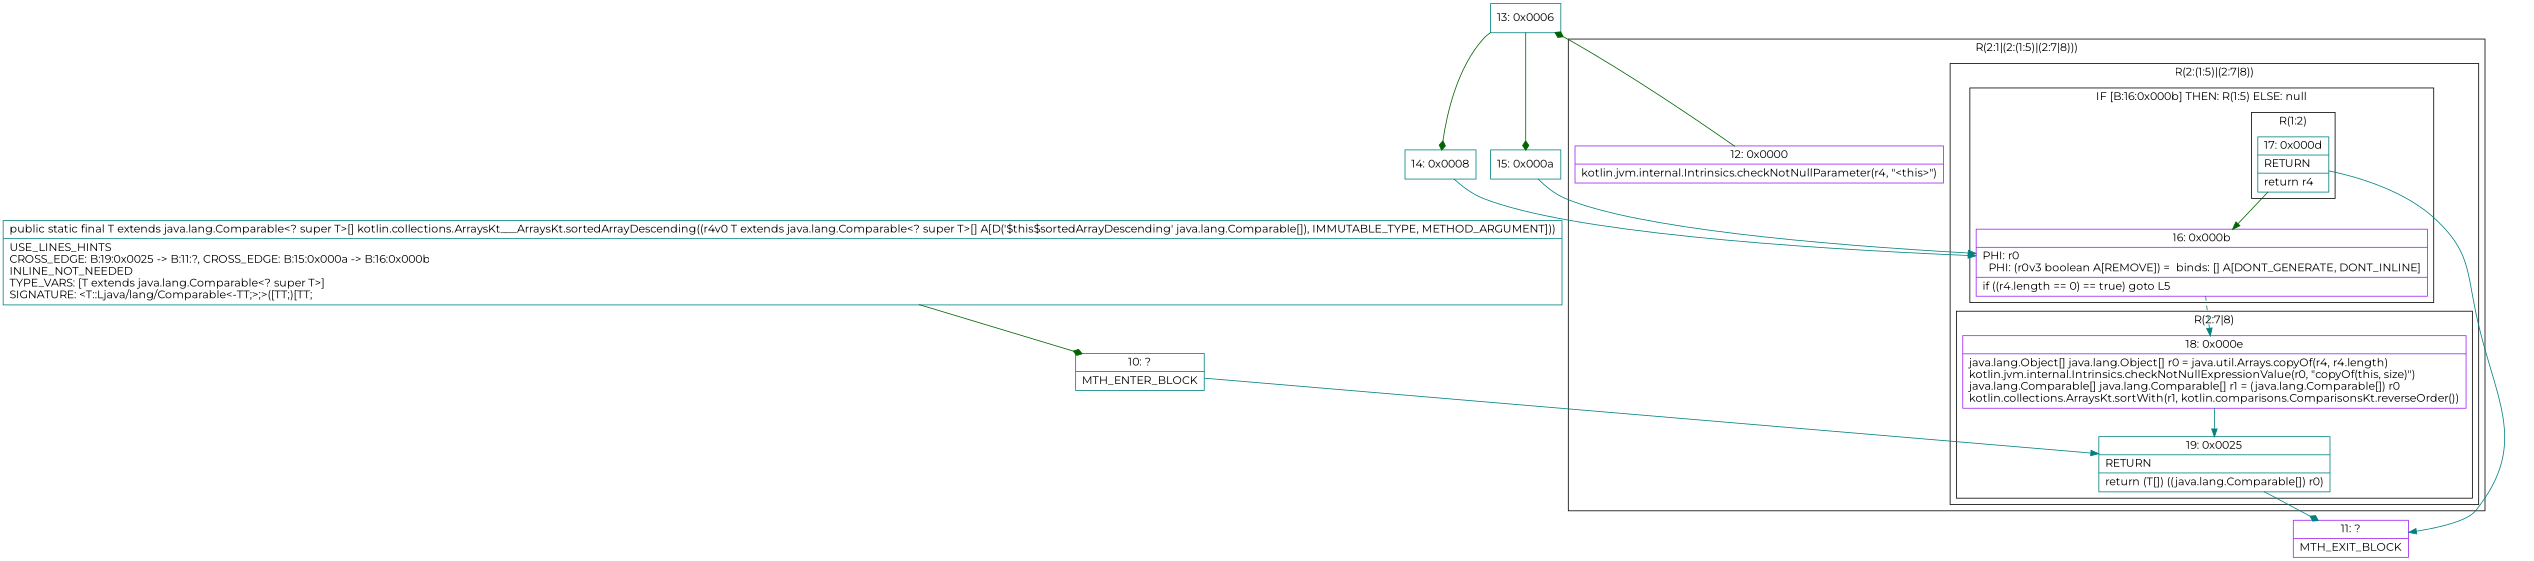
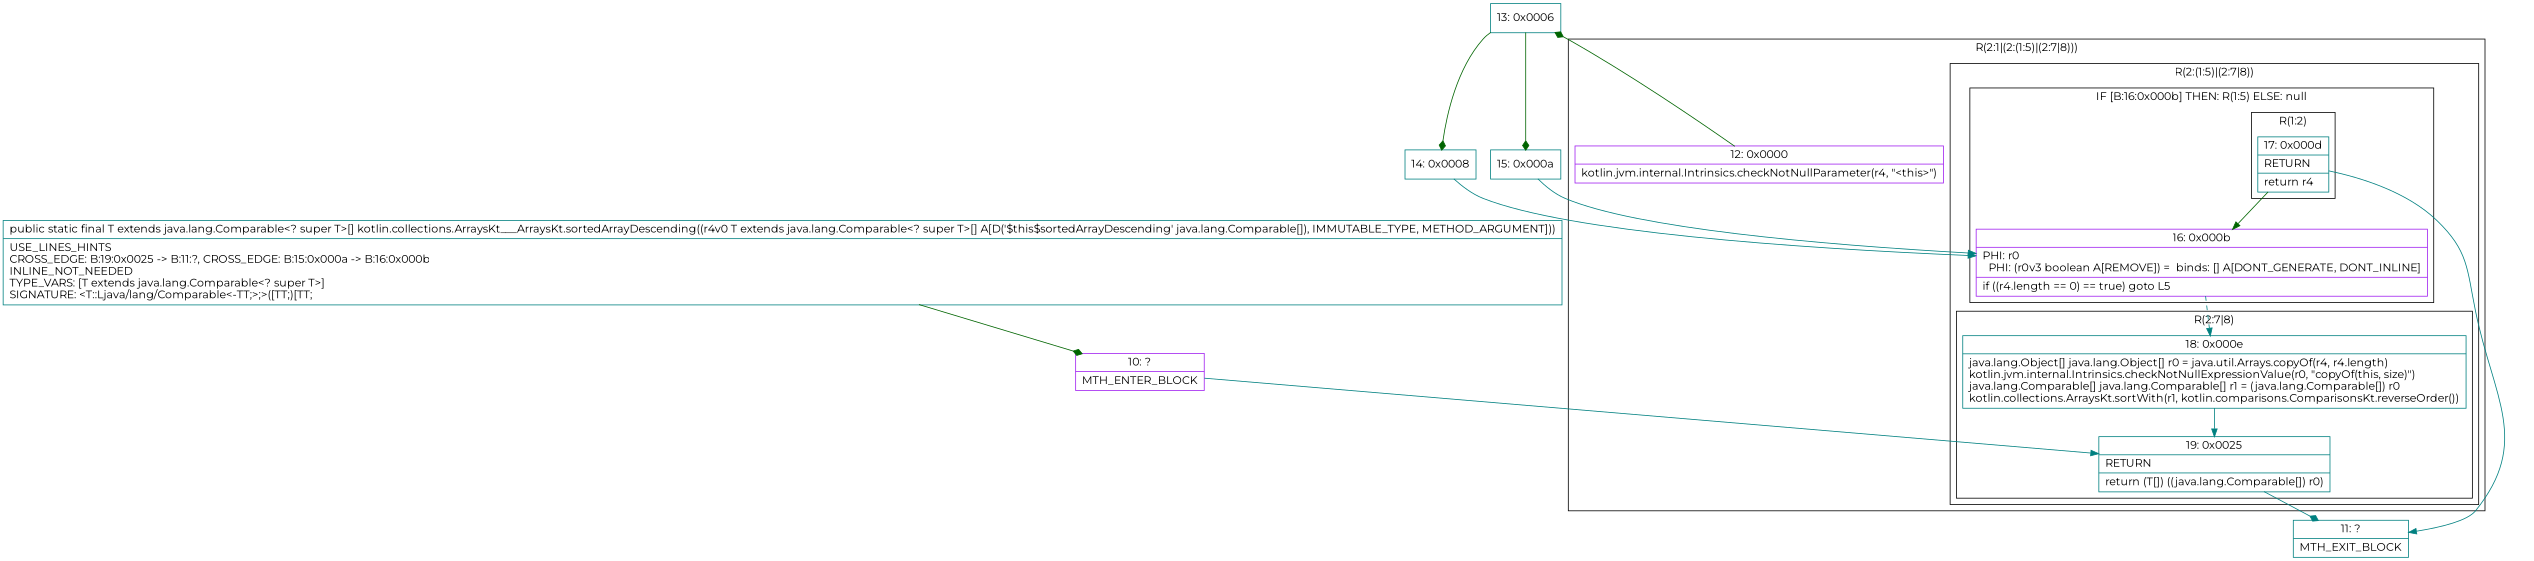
(1140, 372) -> (1140, 372)
(2214, 372) -> (2214, 372)
(2351, 539) -> (2351, 539)
